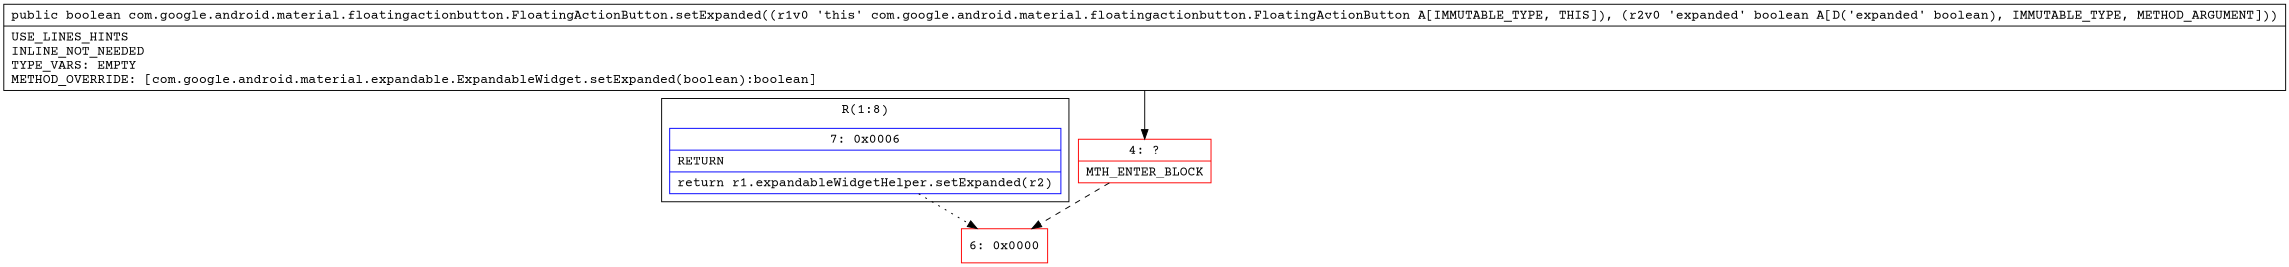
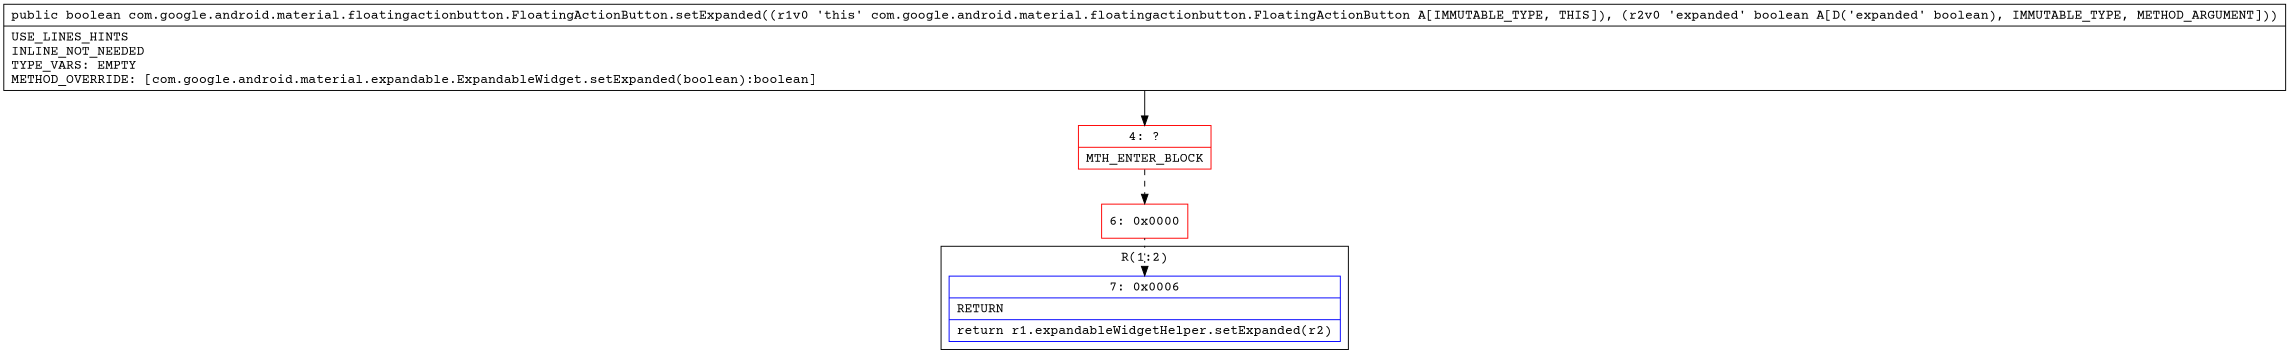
(865, 109) -> (1145, 257)
(944, 209) -> (1145, 252)
